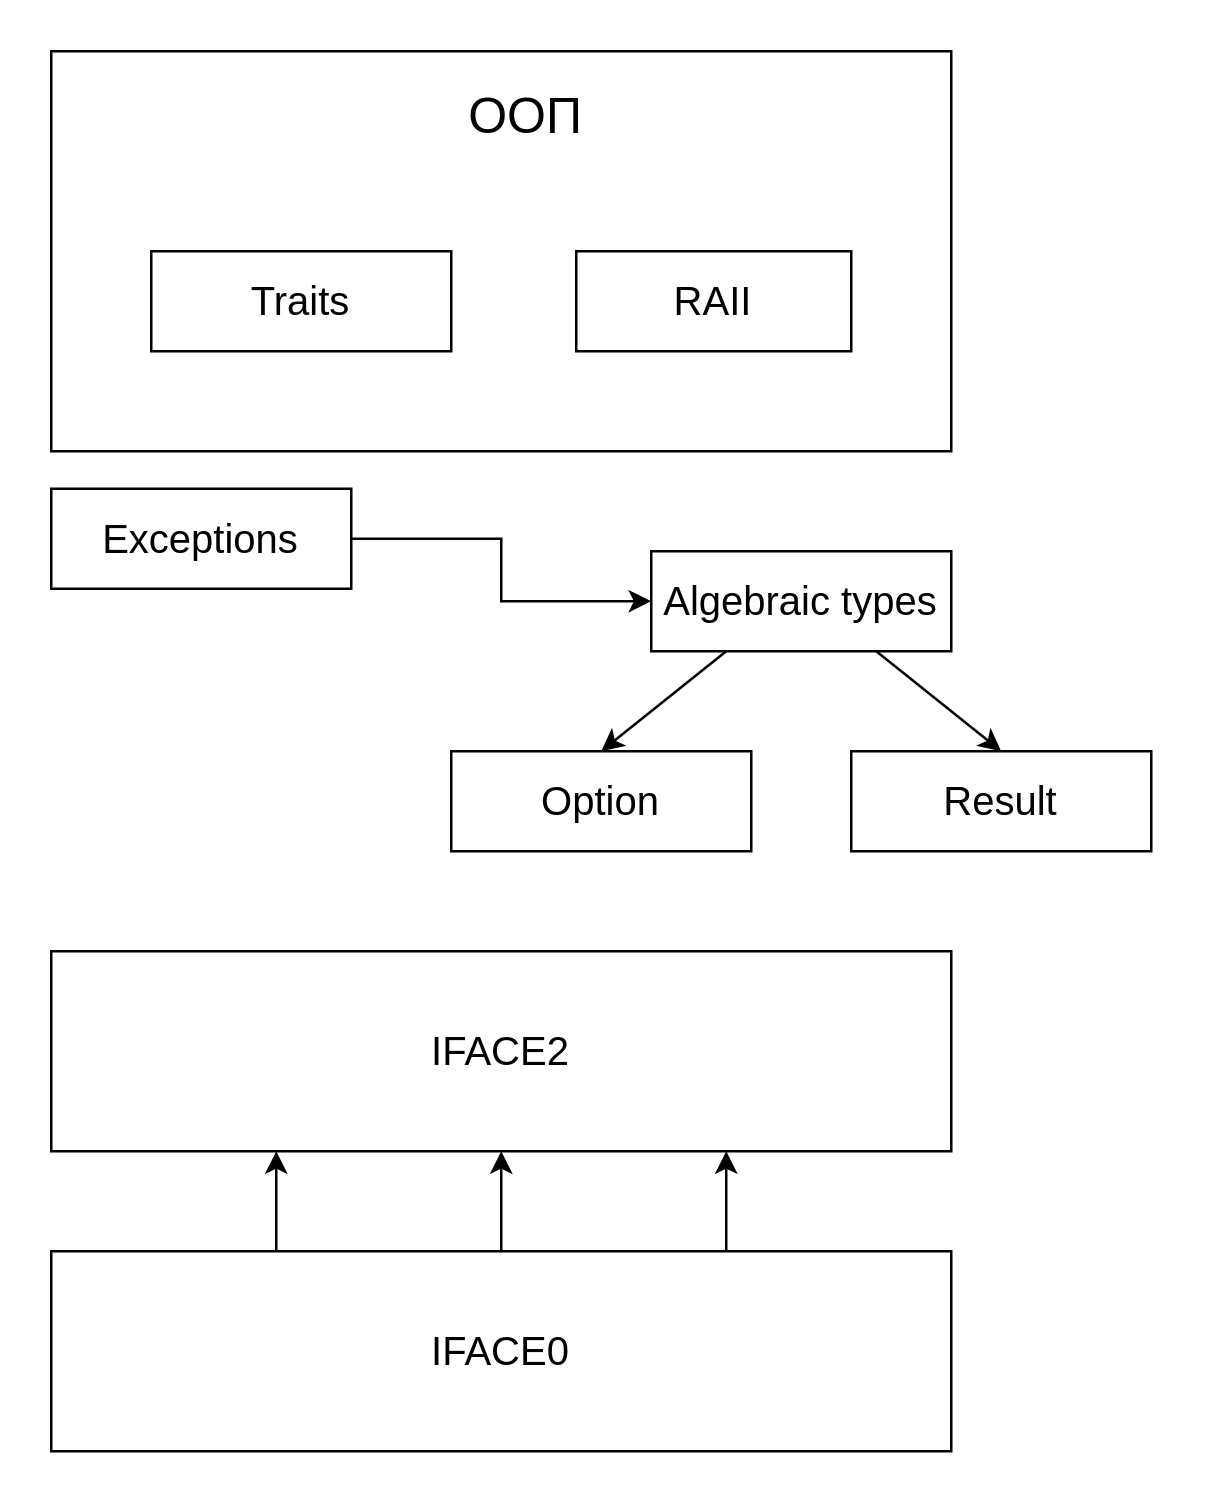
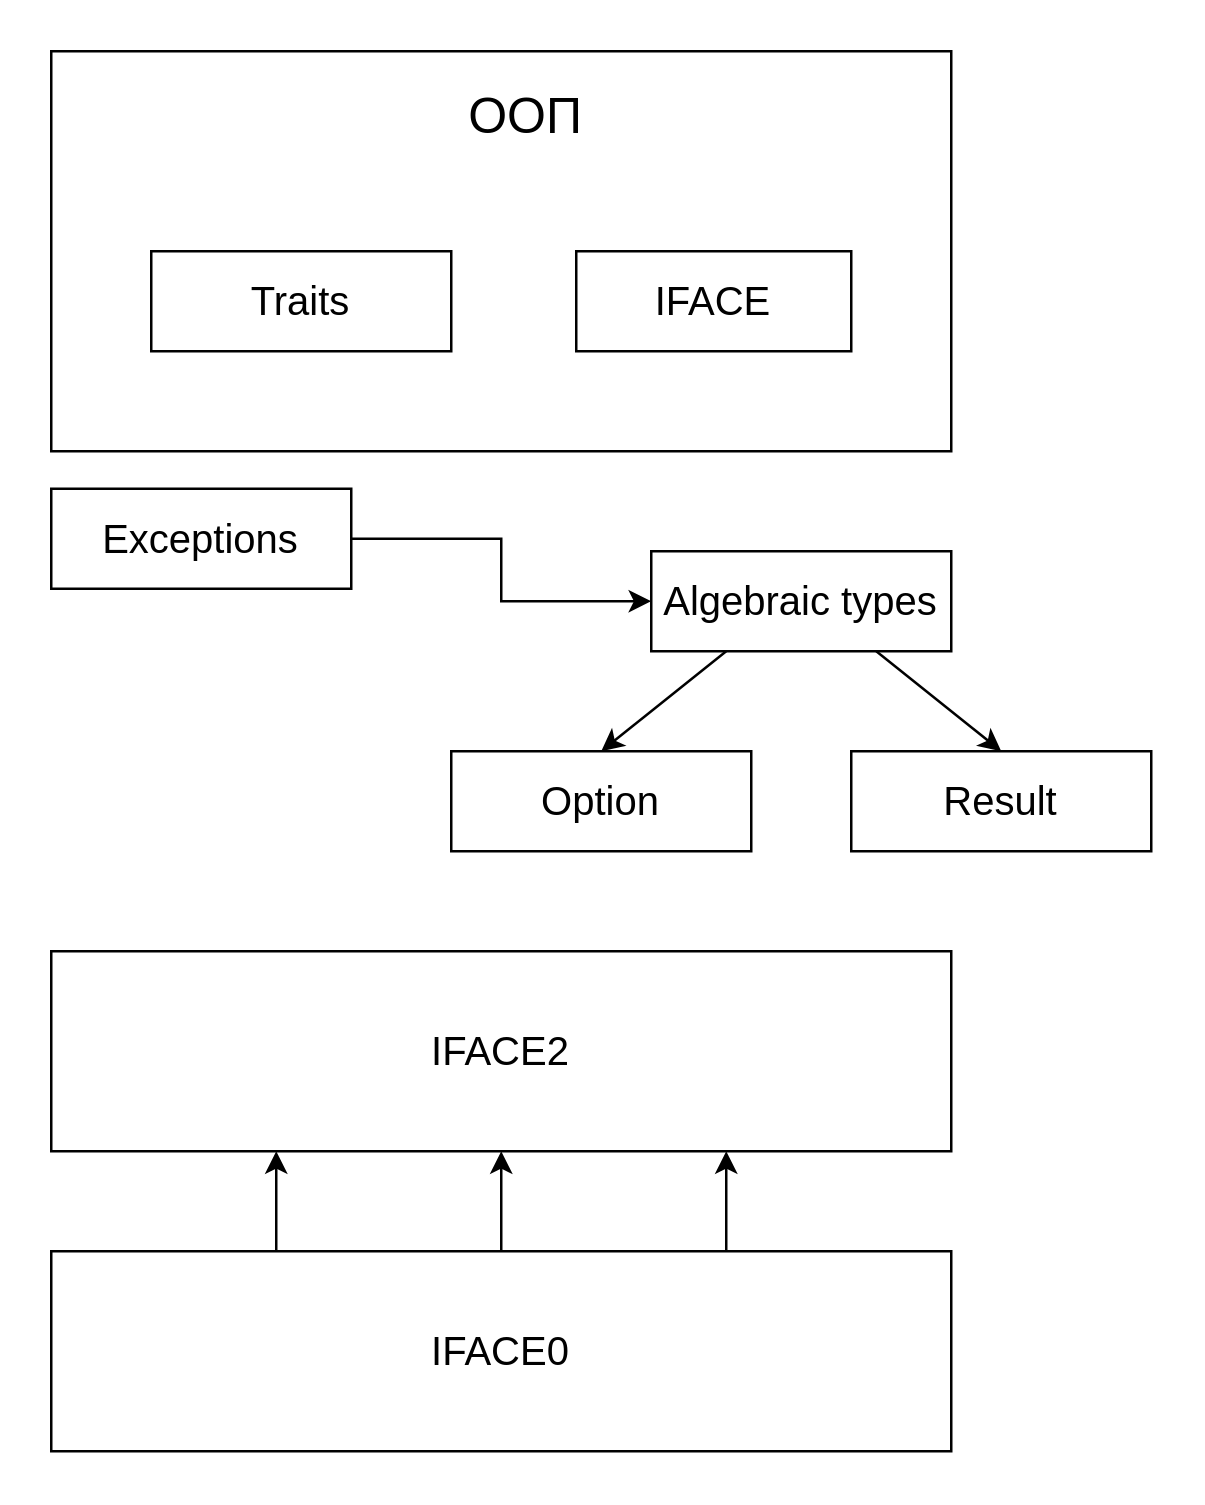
(714, 301) -> (714, 301)
